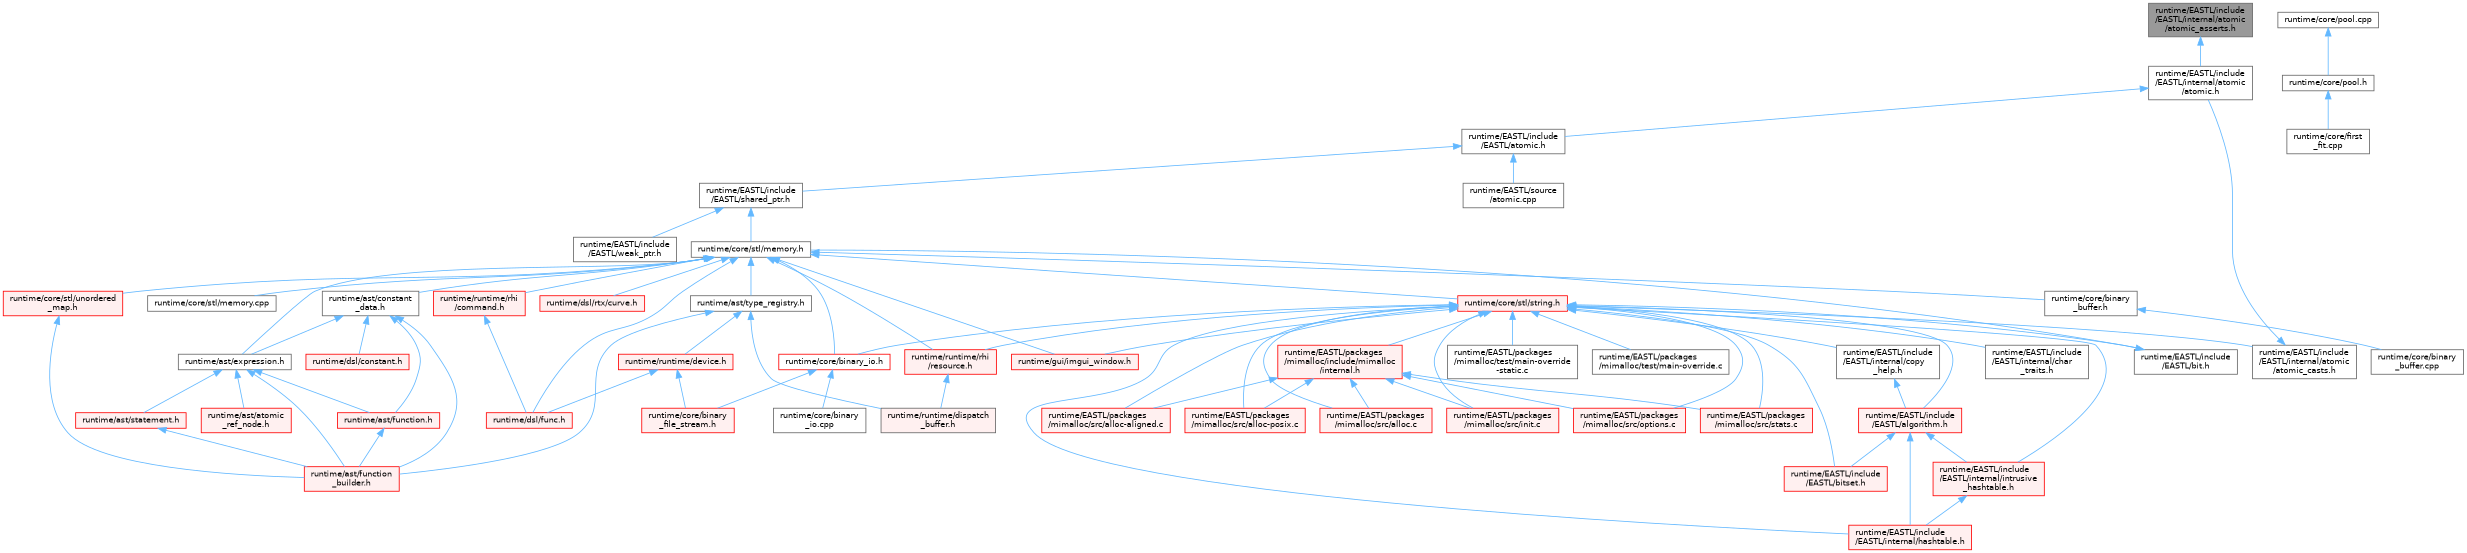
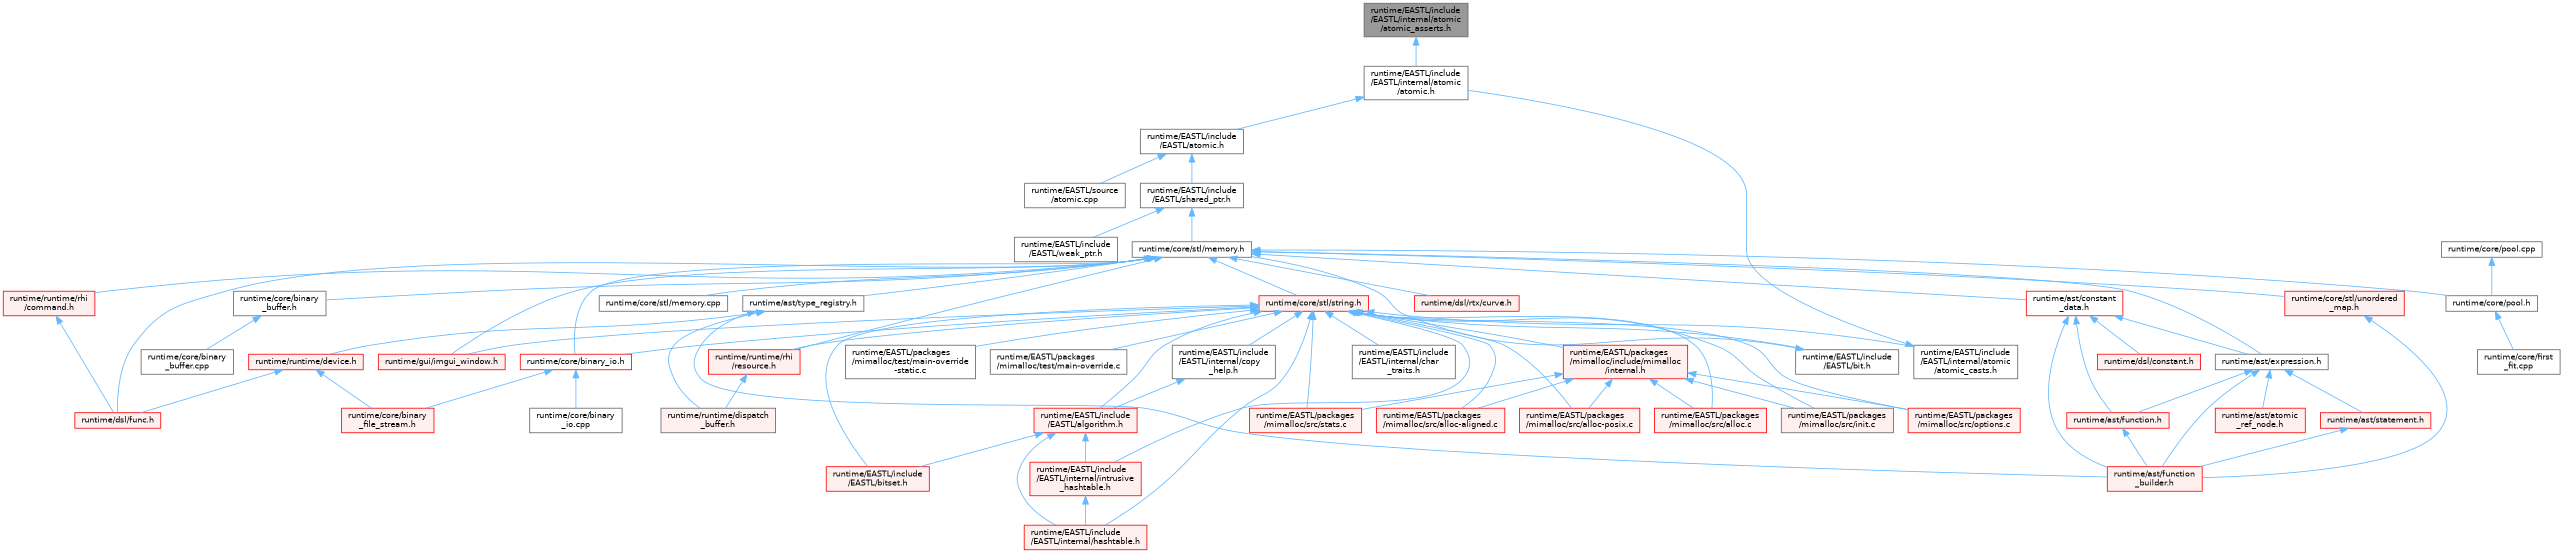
none -> (1855, 260)
(371, 303) -> (2075, 303)
(1503, 420) -> (1837, 420)
